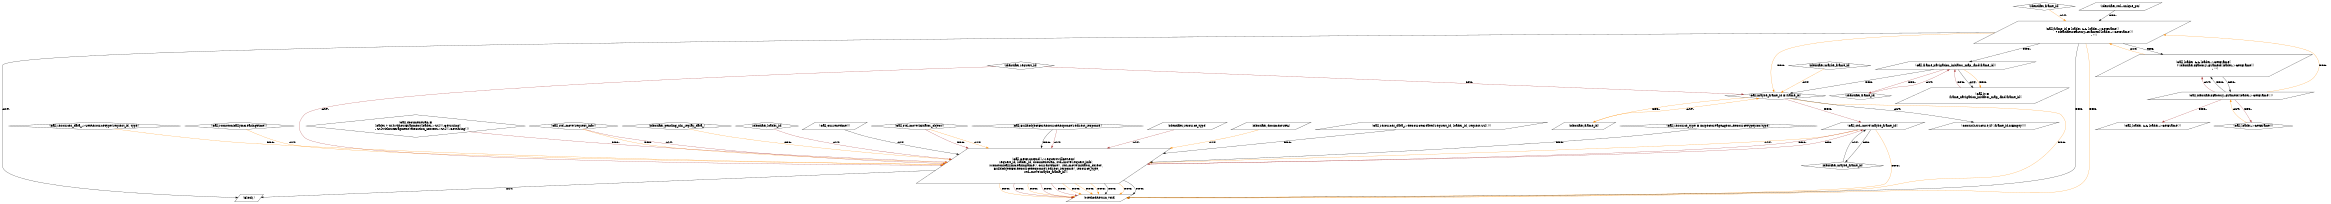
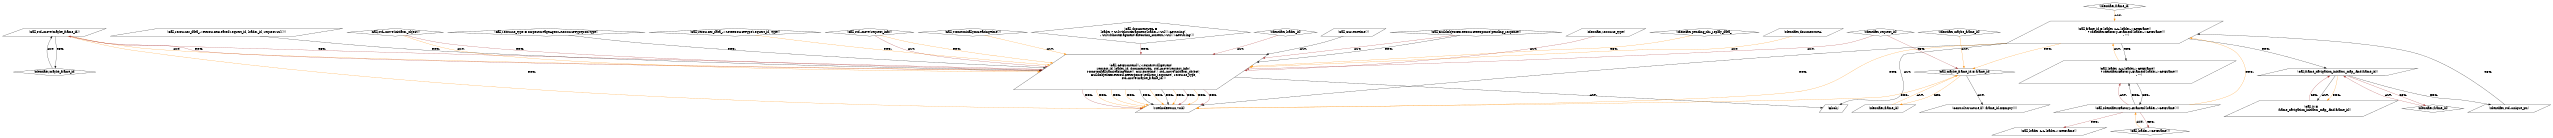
(1863, 81) -> (2418, 94)
(1822, 110) -> none
(1058, 126) -> (1476, 32)
